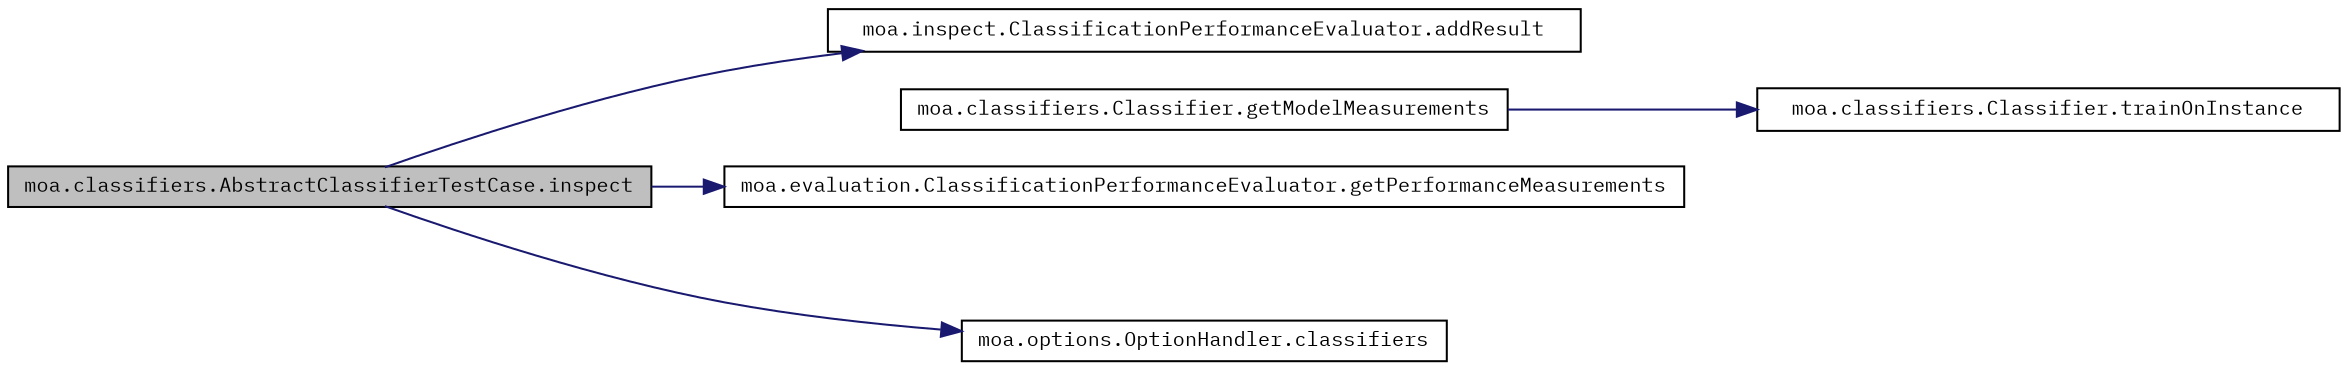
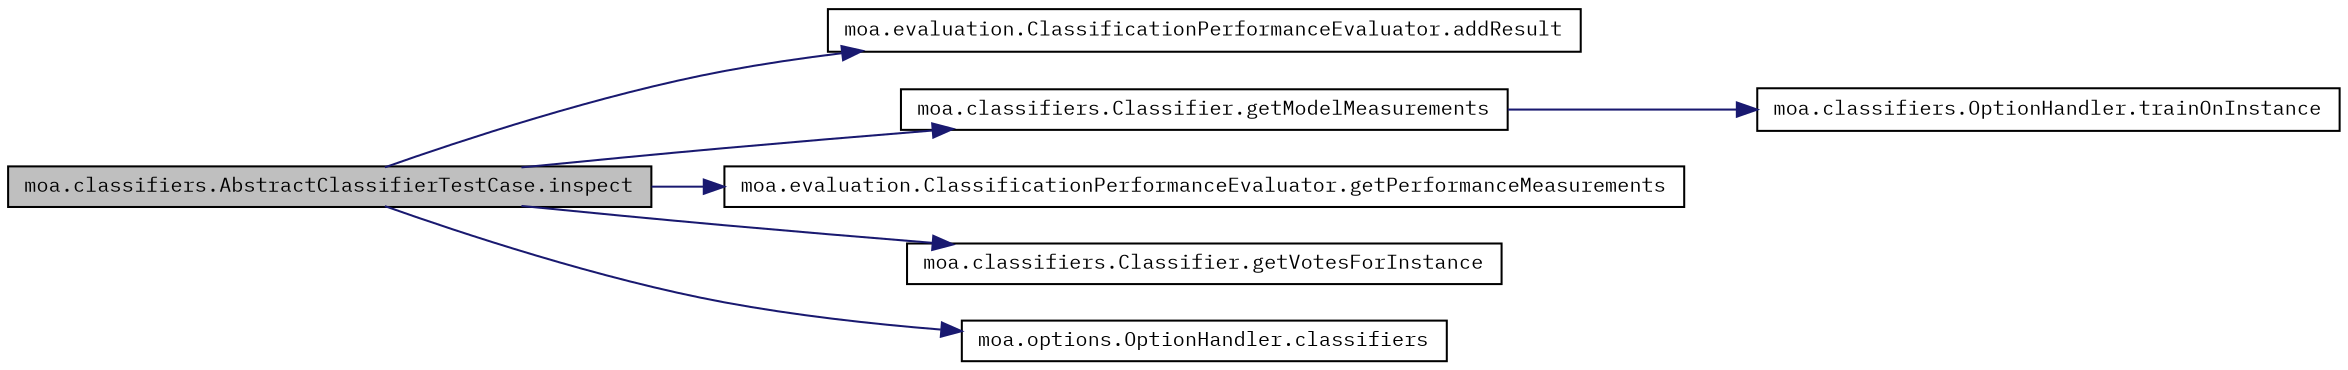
(1204, 30) -> (1204, 30)
(2048, 110) -> (2048, 110)
none -> (727, 148)
none -> (1204, 264)
